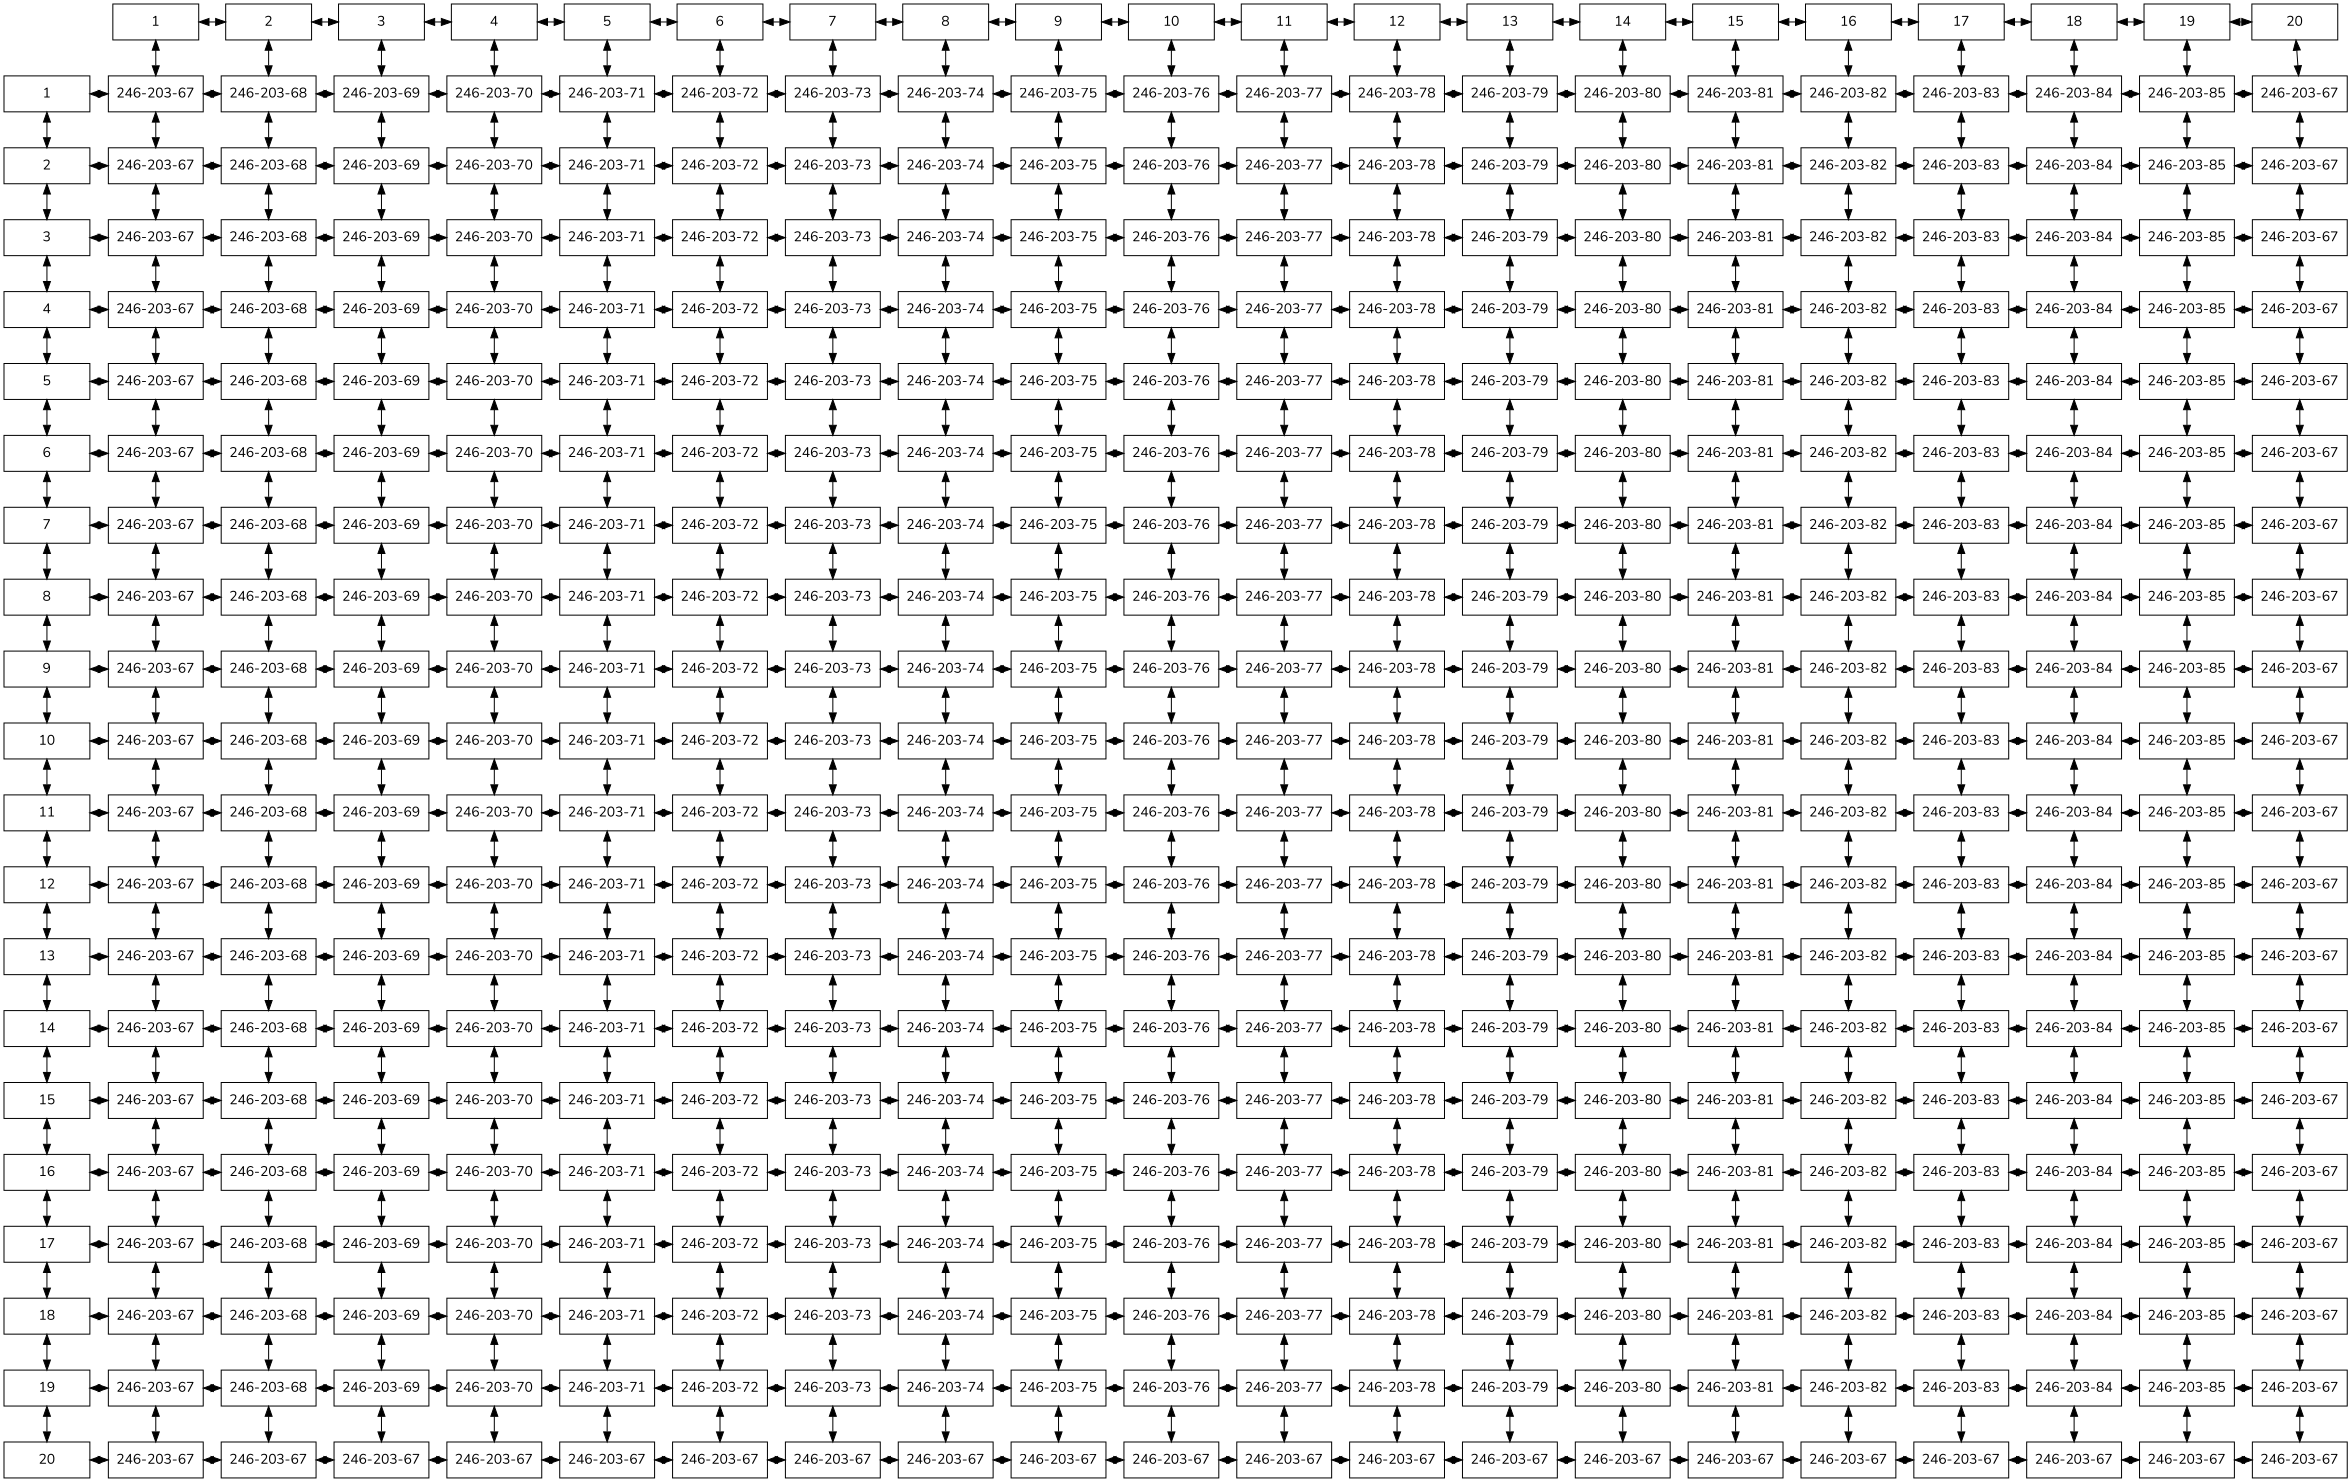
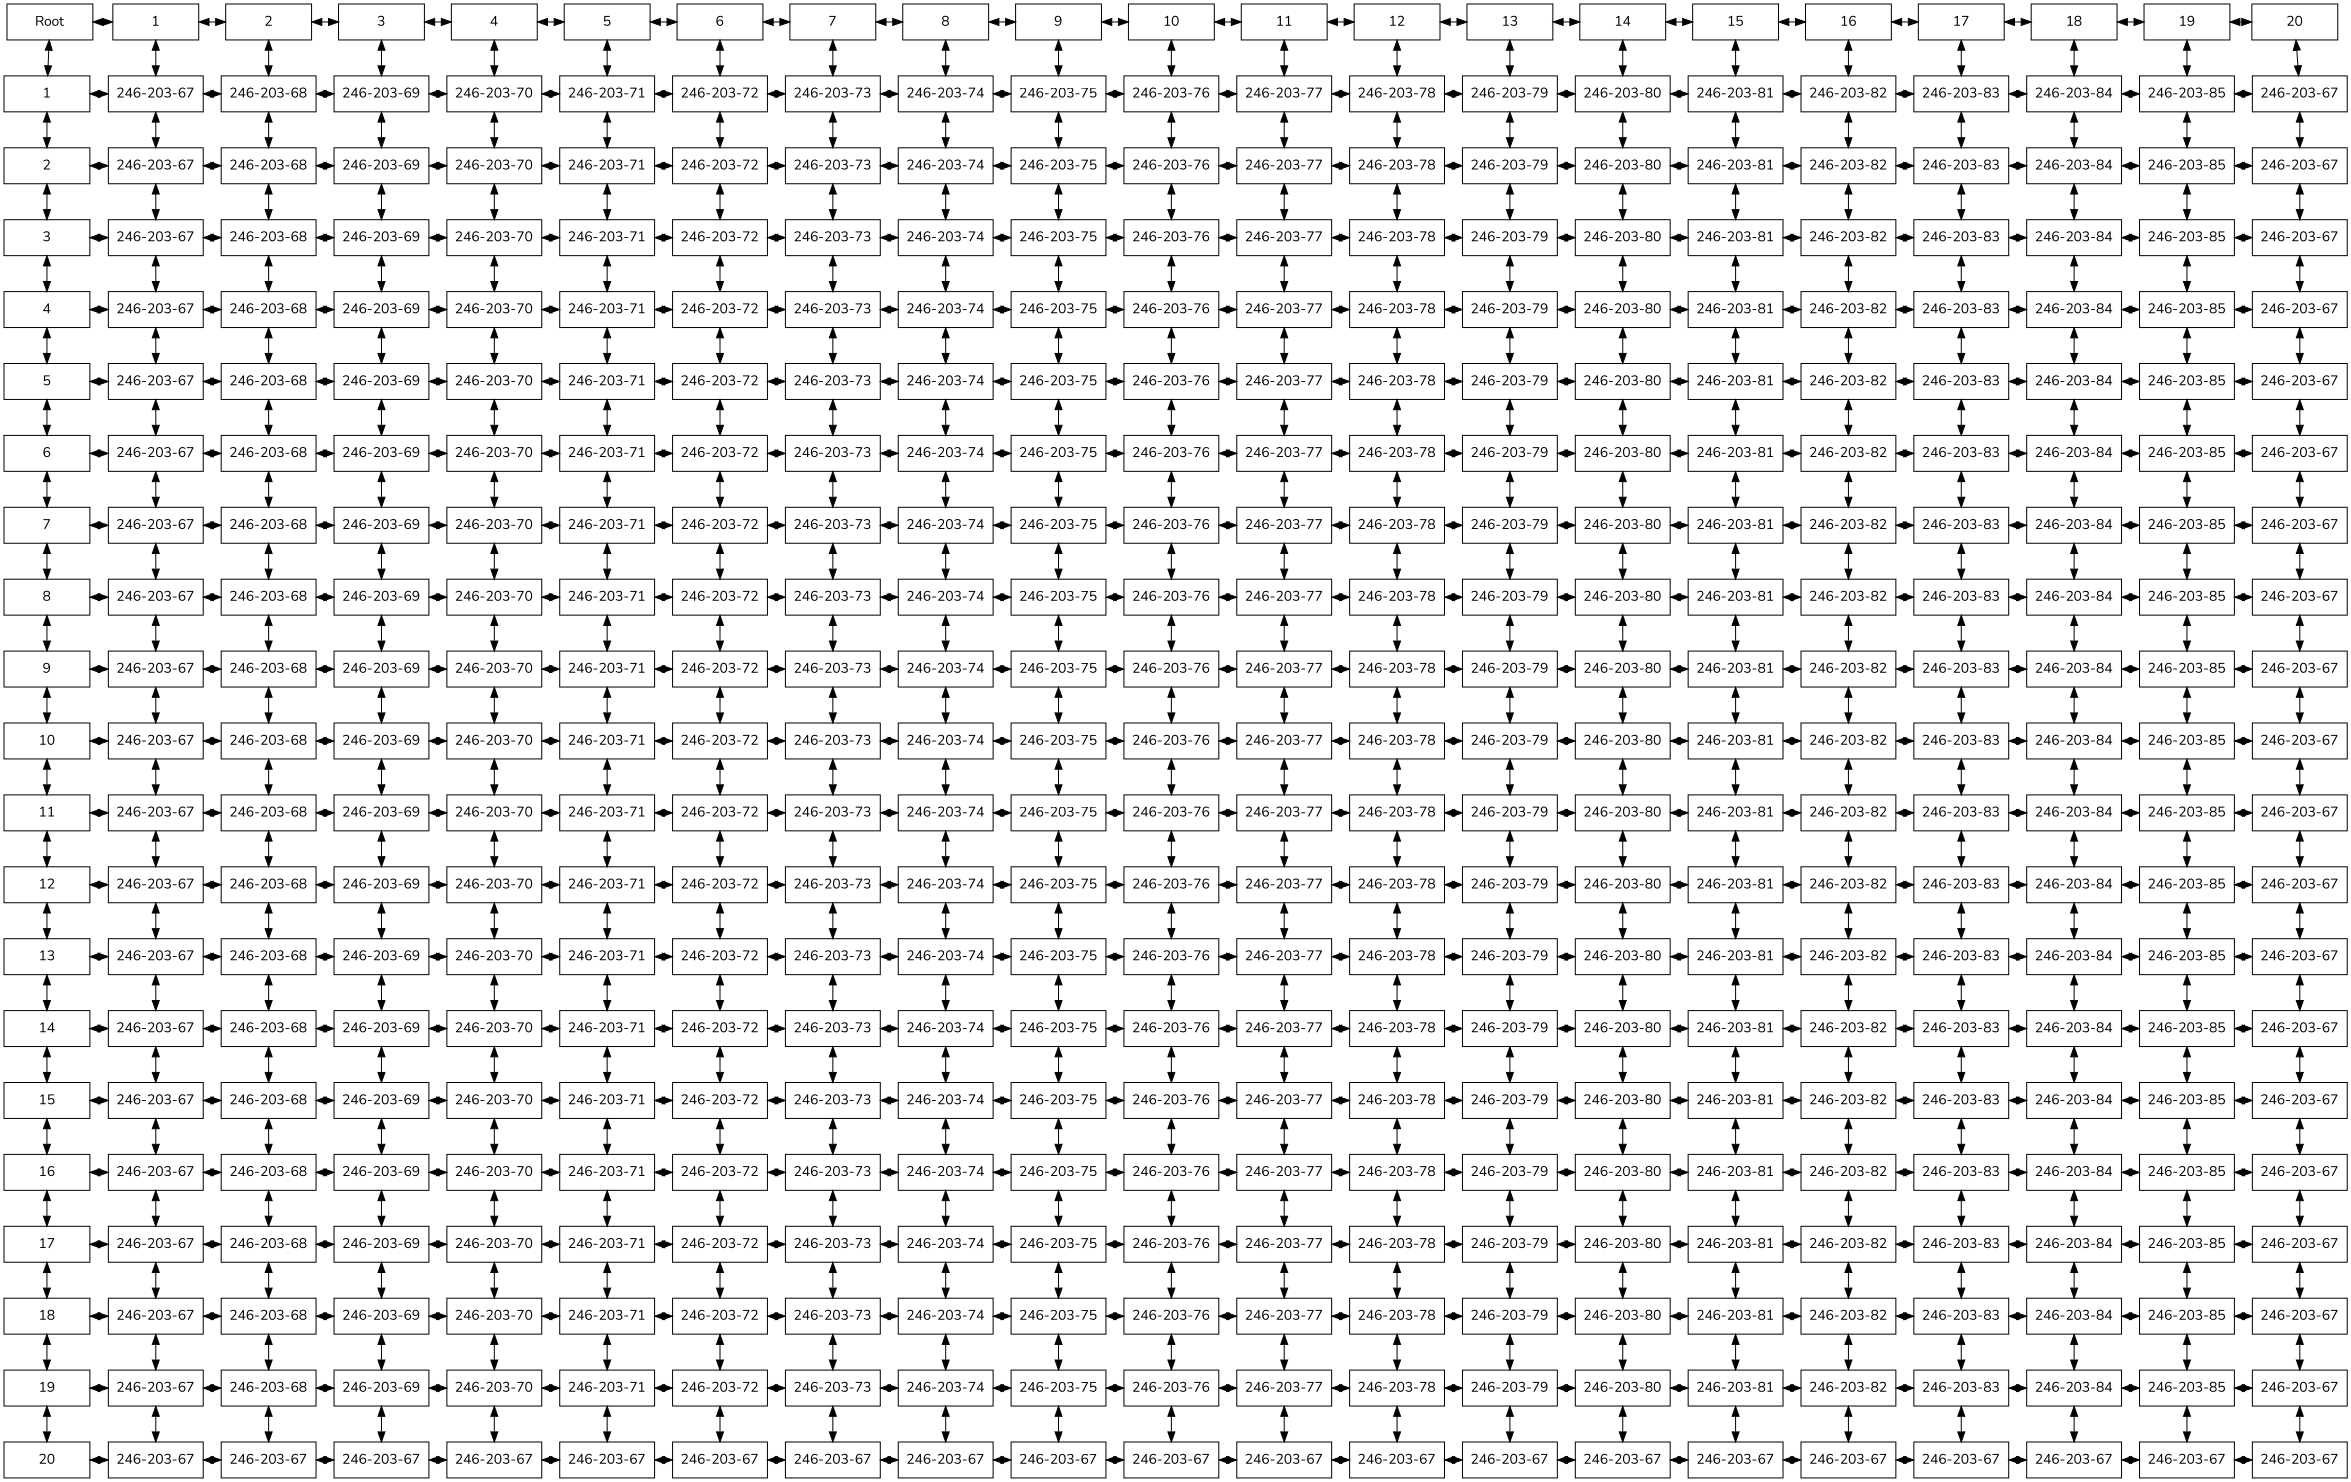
none -> (50, 22)
